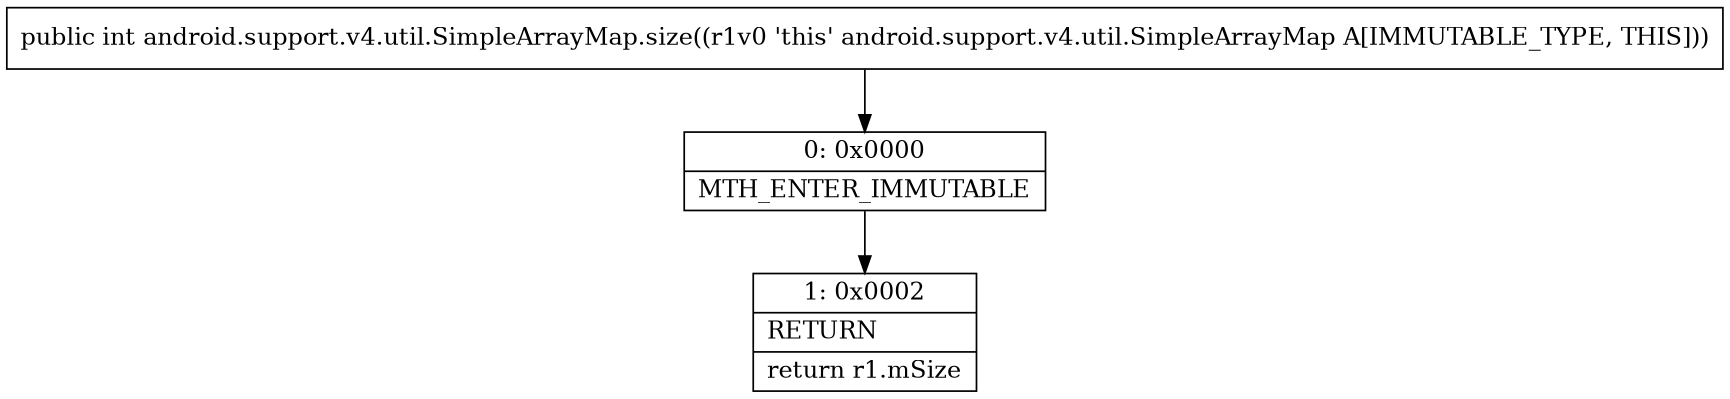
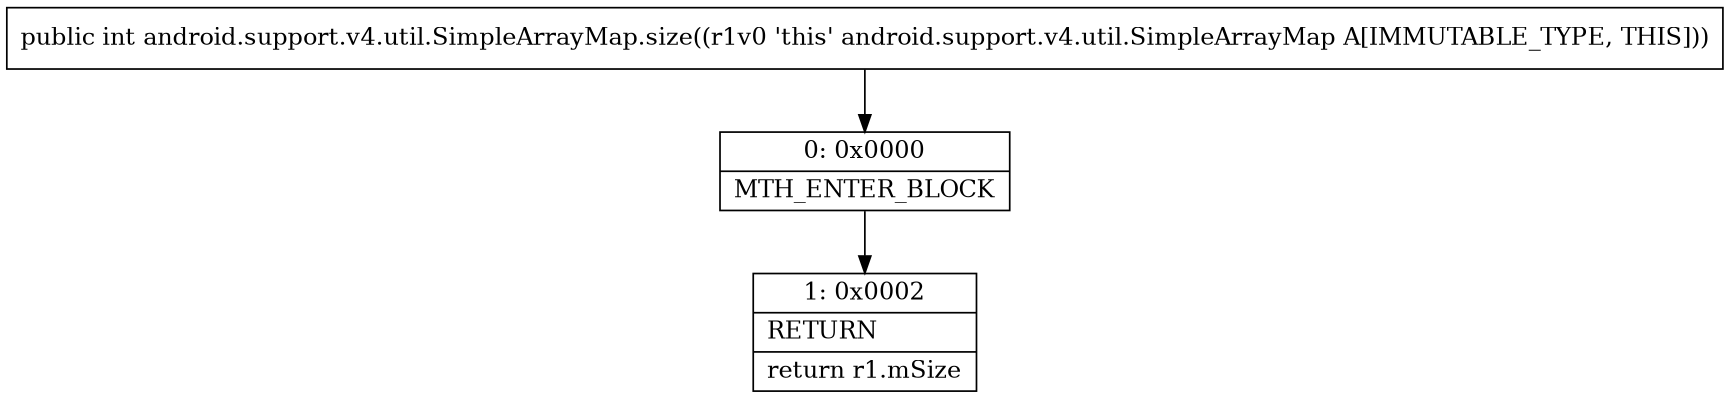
(865, 190) -> (865, 190)
